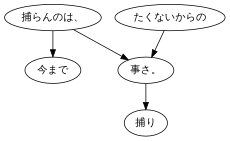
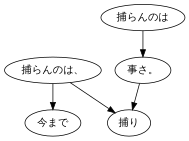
(170, 18) -> (143, 18)
(98, 43) -> (89, 96)
